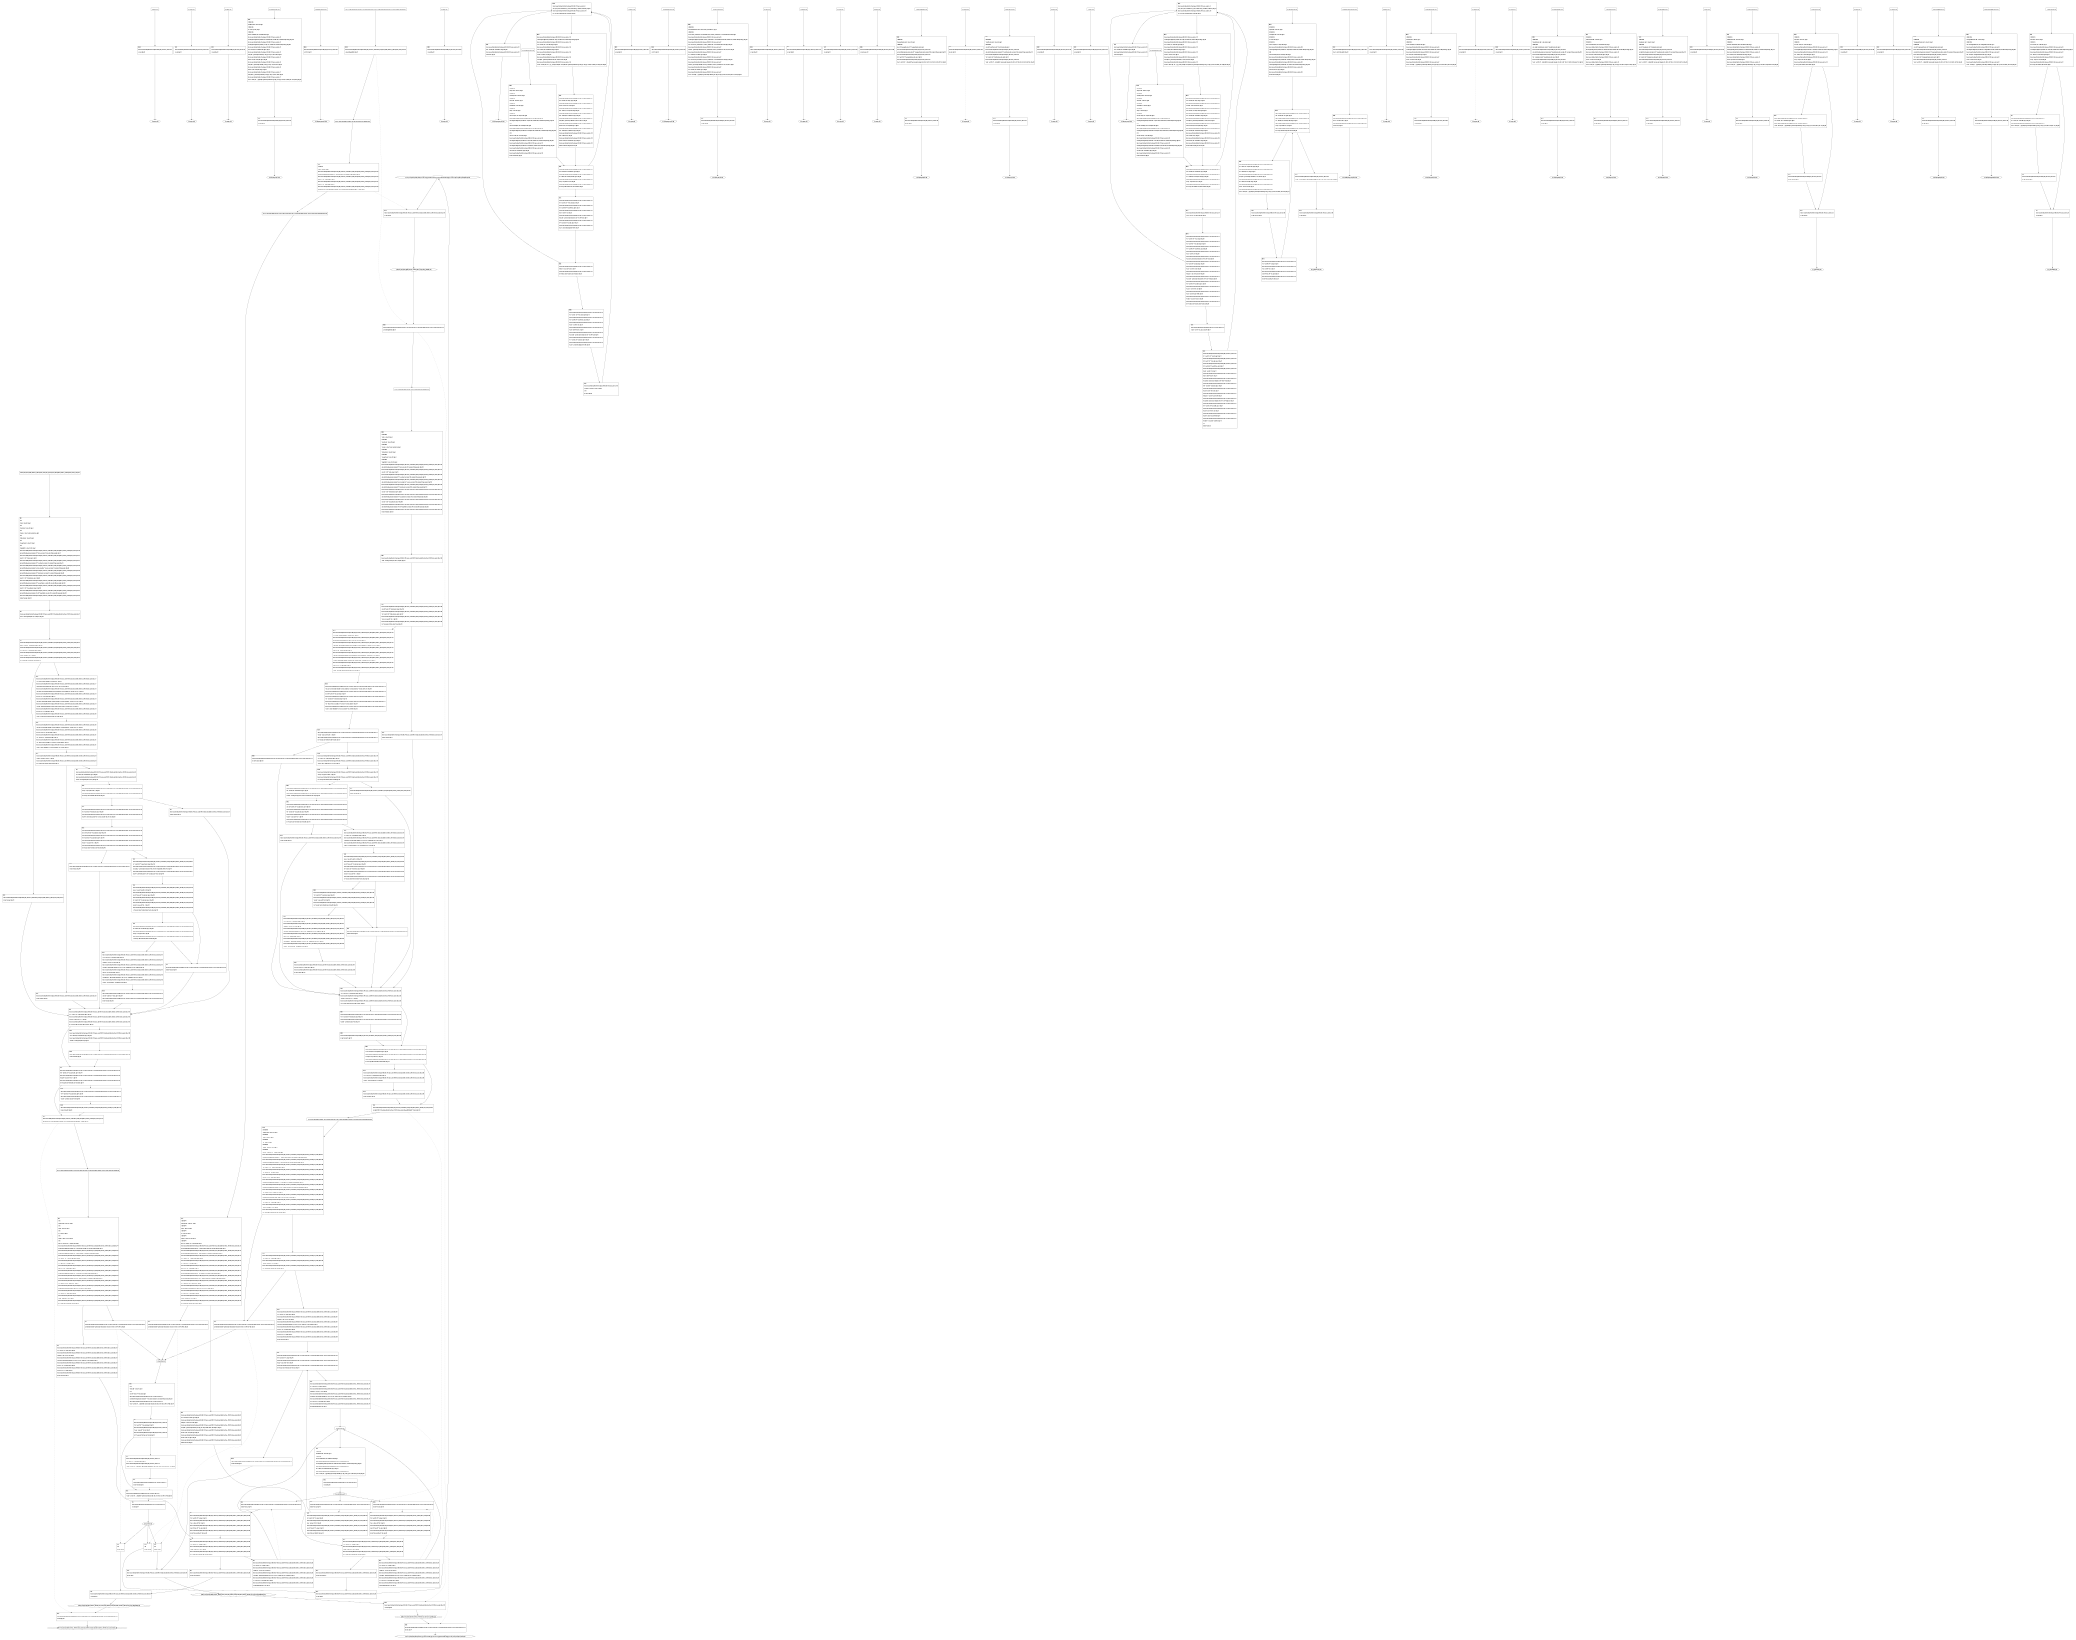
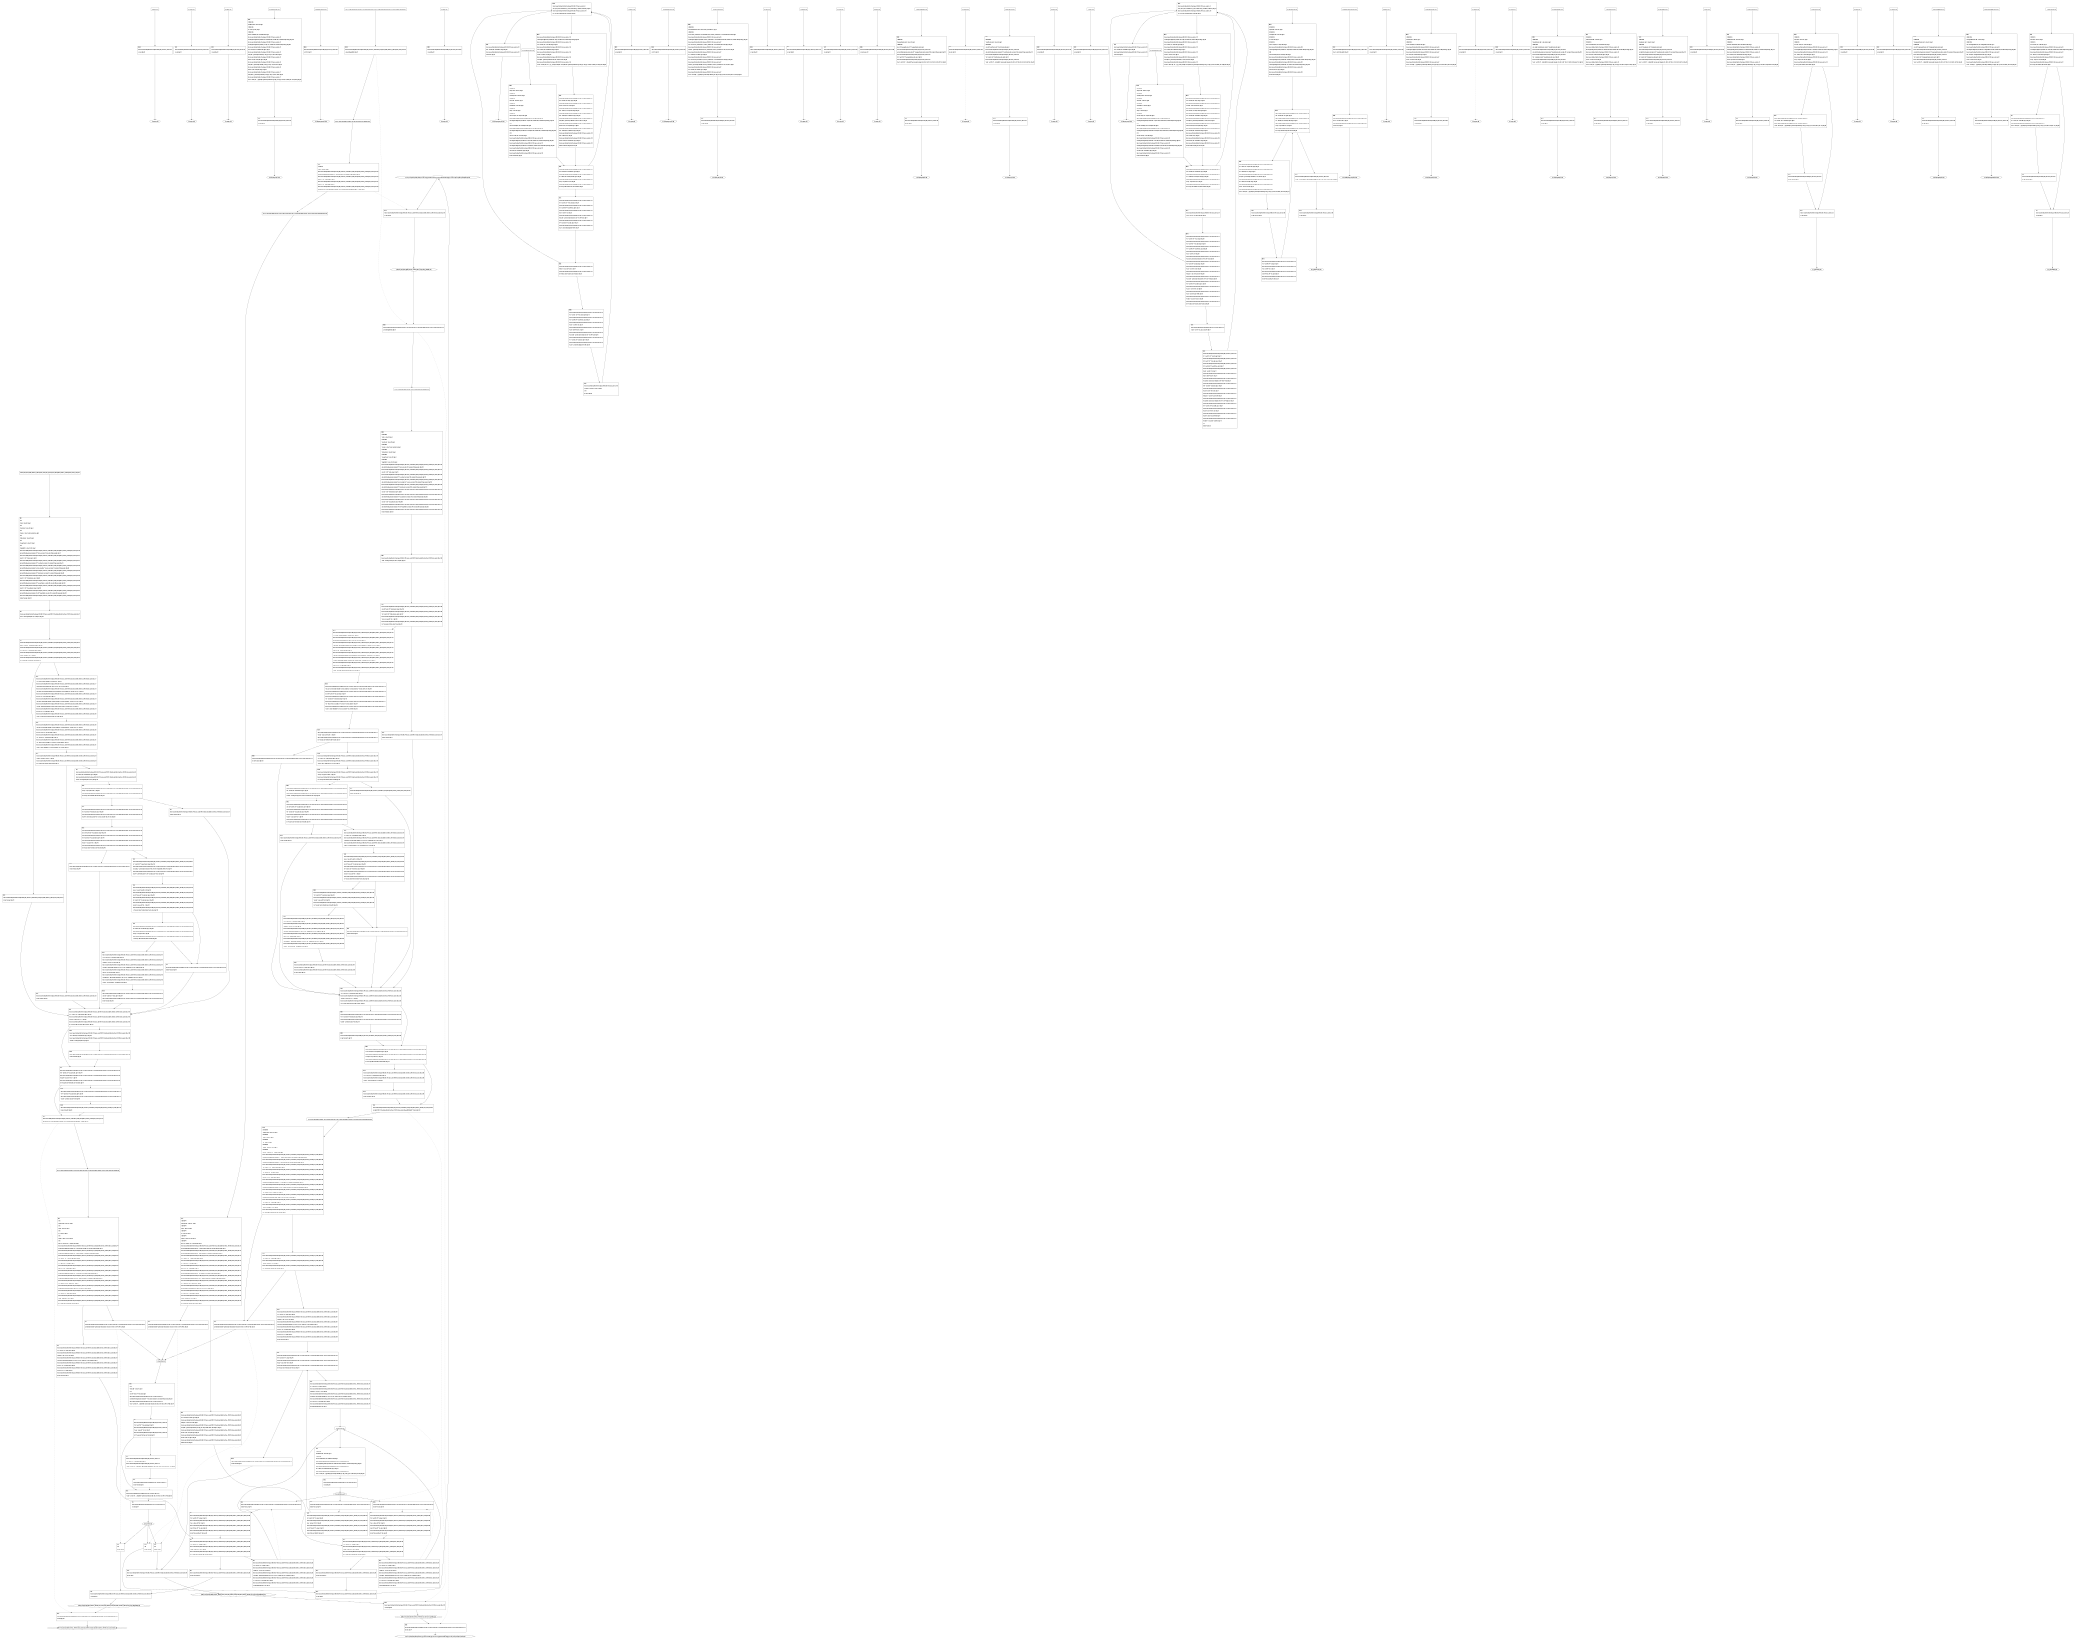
(767, 121) -> none
